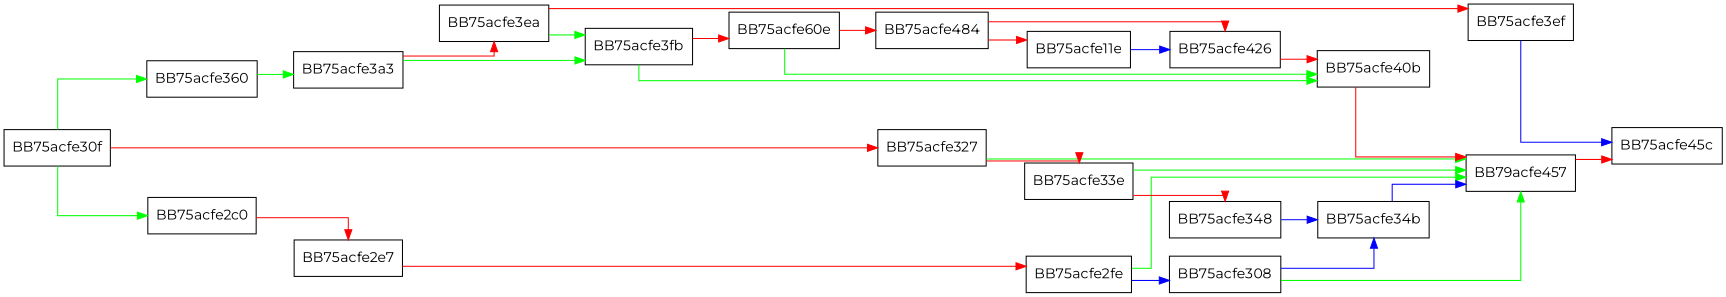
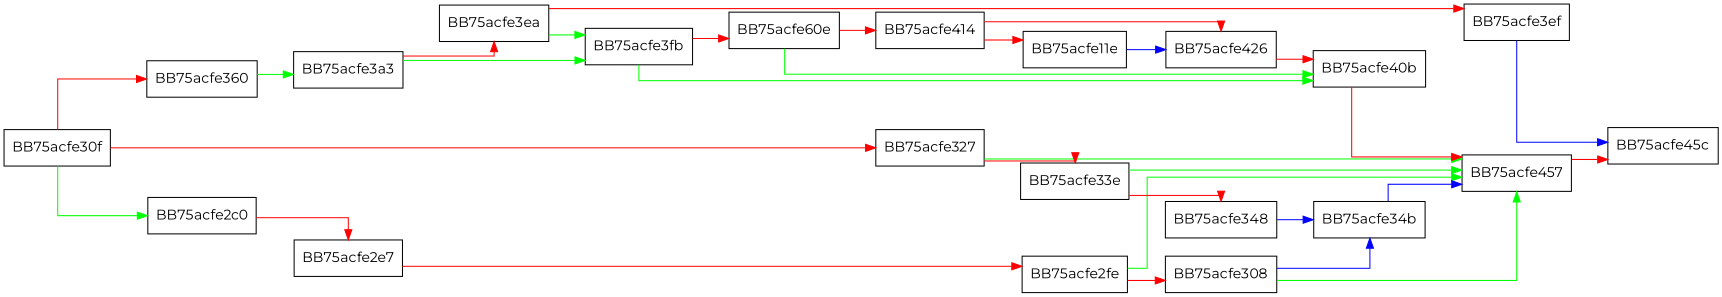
(932, 30) -> (930, 30)
(72, 79) -> (72, 79)
(1521, 173) -> (1517, 173)
(1145, 280) -> (1141, 280)
